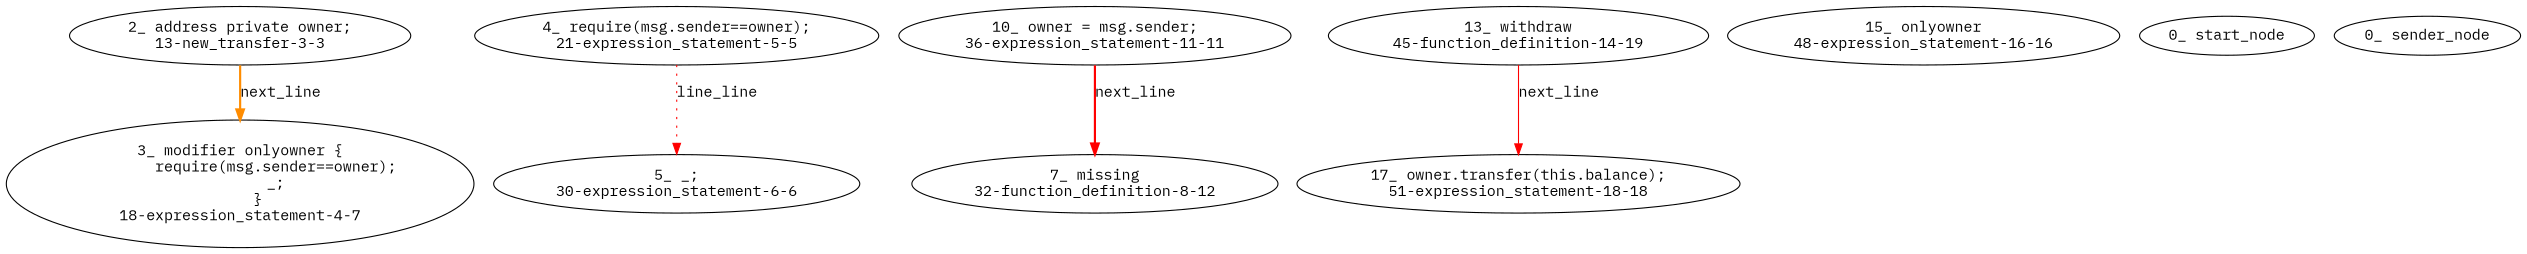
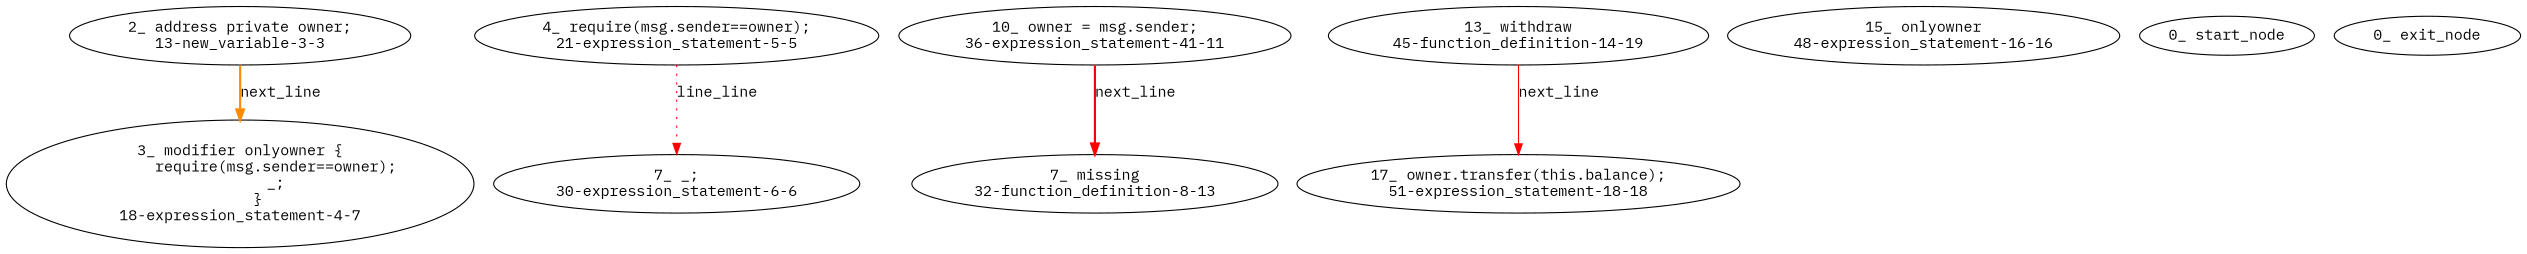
(240, 36) -> (240, 36)
(1095, 36) -> (1095, 36)
(2427, 36) -> (2427, 36)
(677, 184) -> (677, 184)
(1095, 184) -> (1095, 184)
